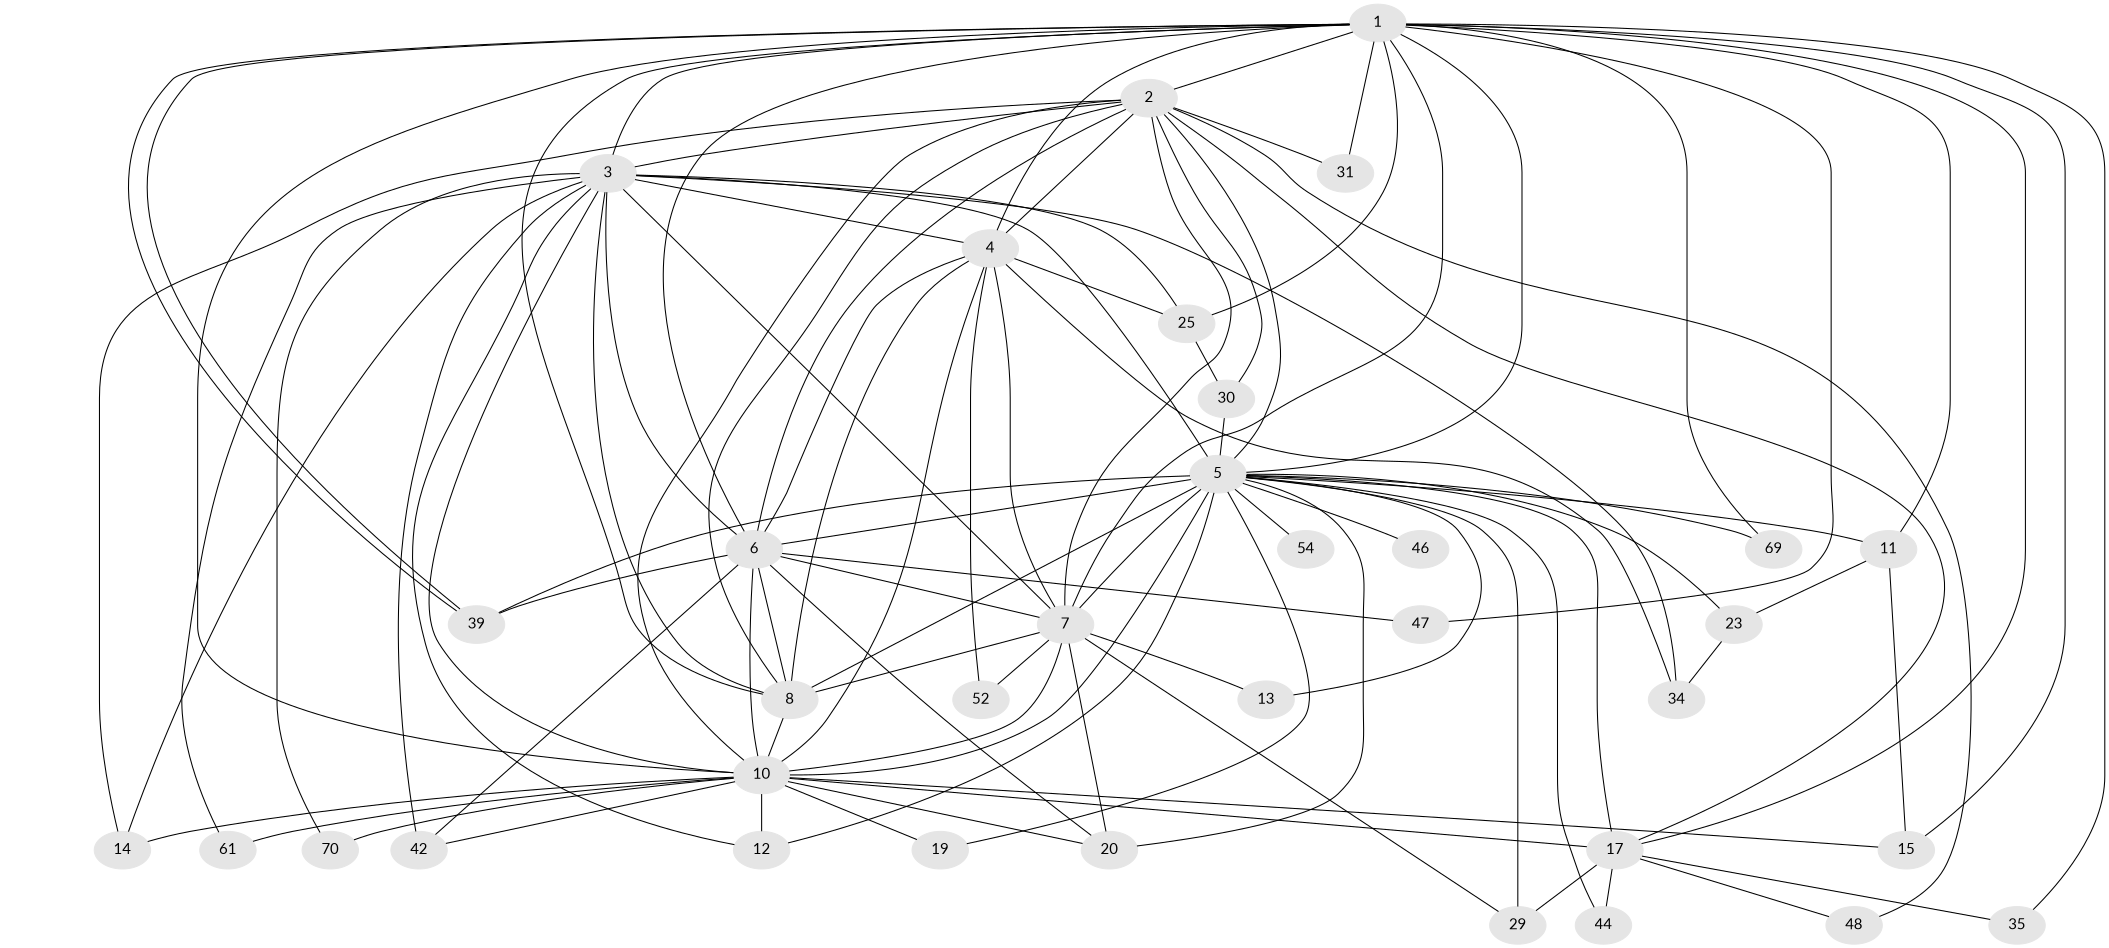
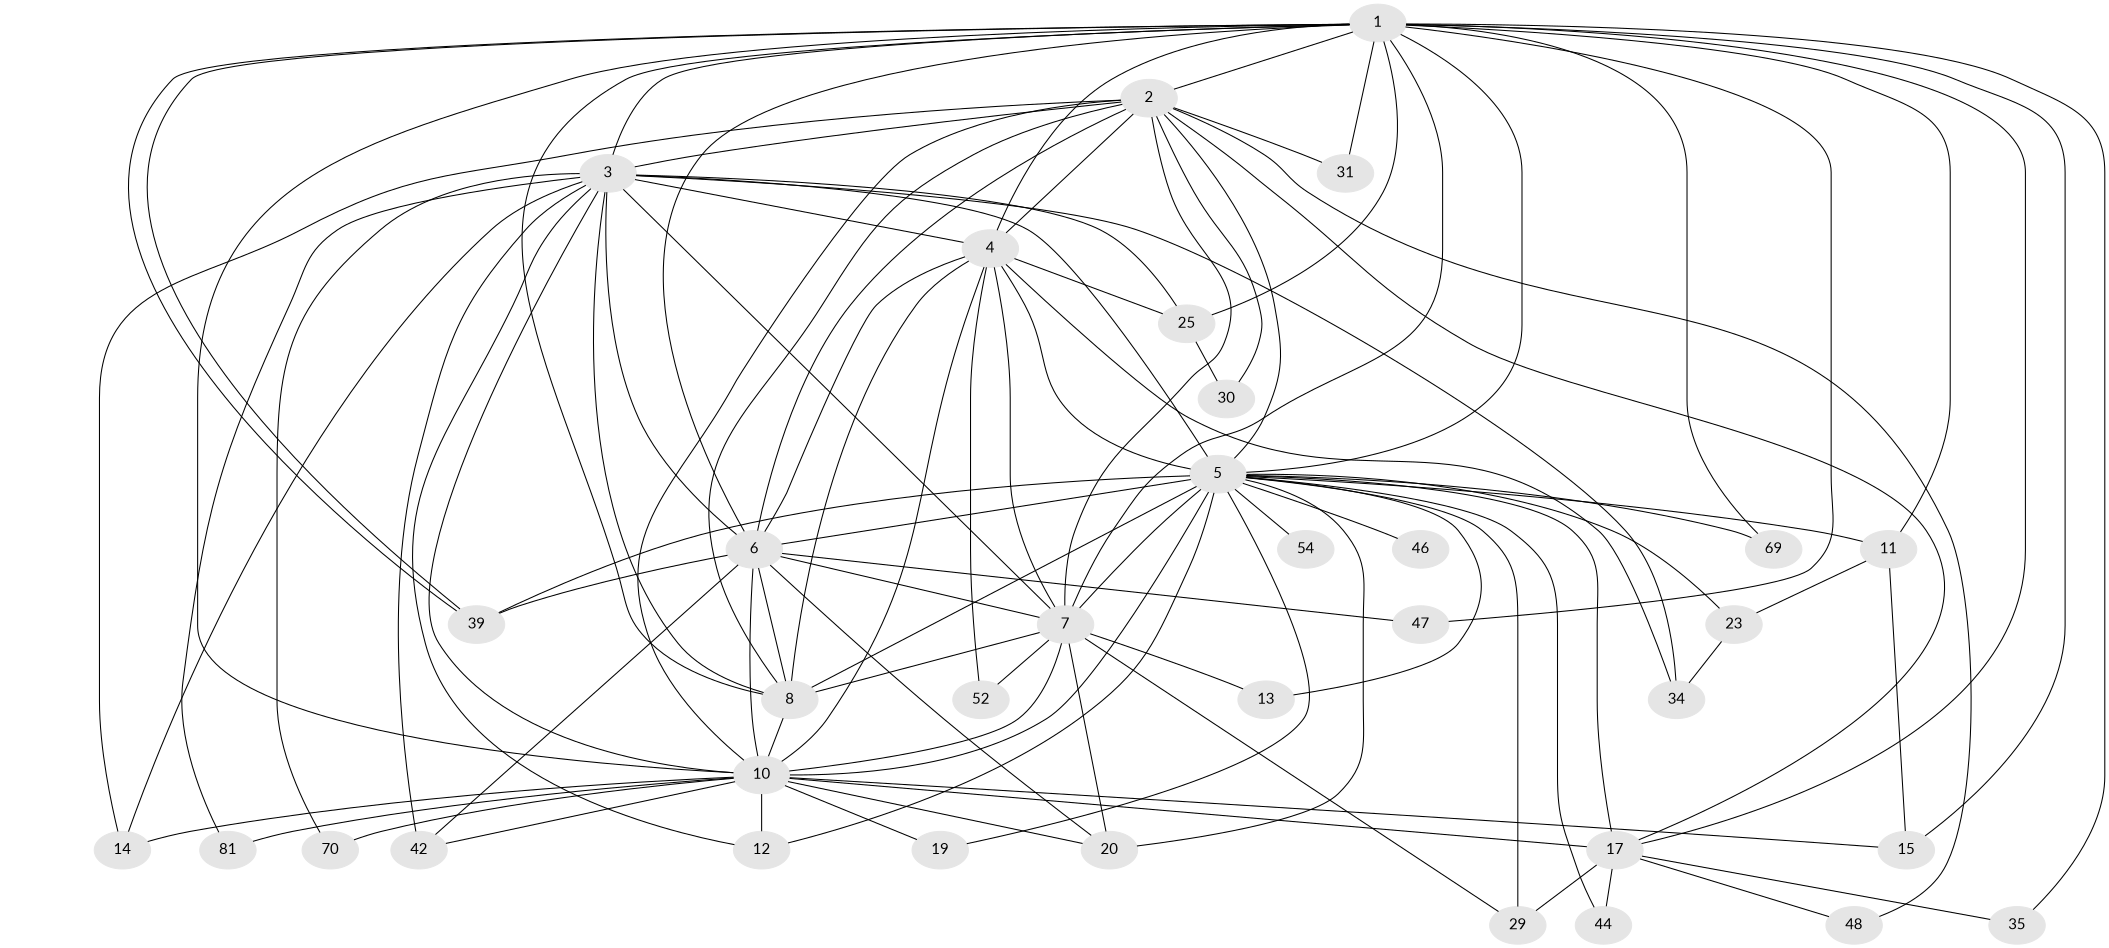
(1221, 443) -> (1061, 402)
(228, 850) -> (228, 850)
